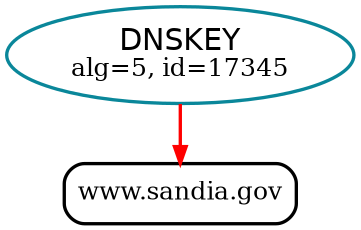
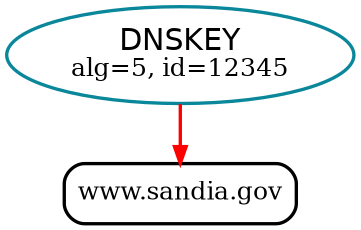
(180, 68) -> (180, 68)
